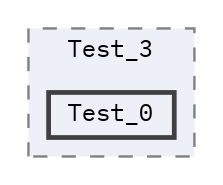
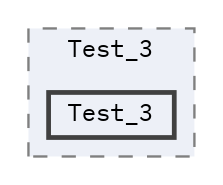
(111, 115) -> (111, 115)
